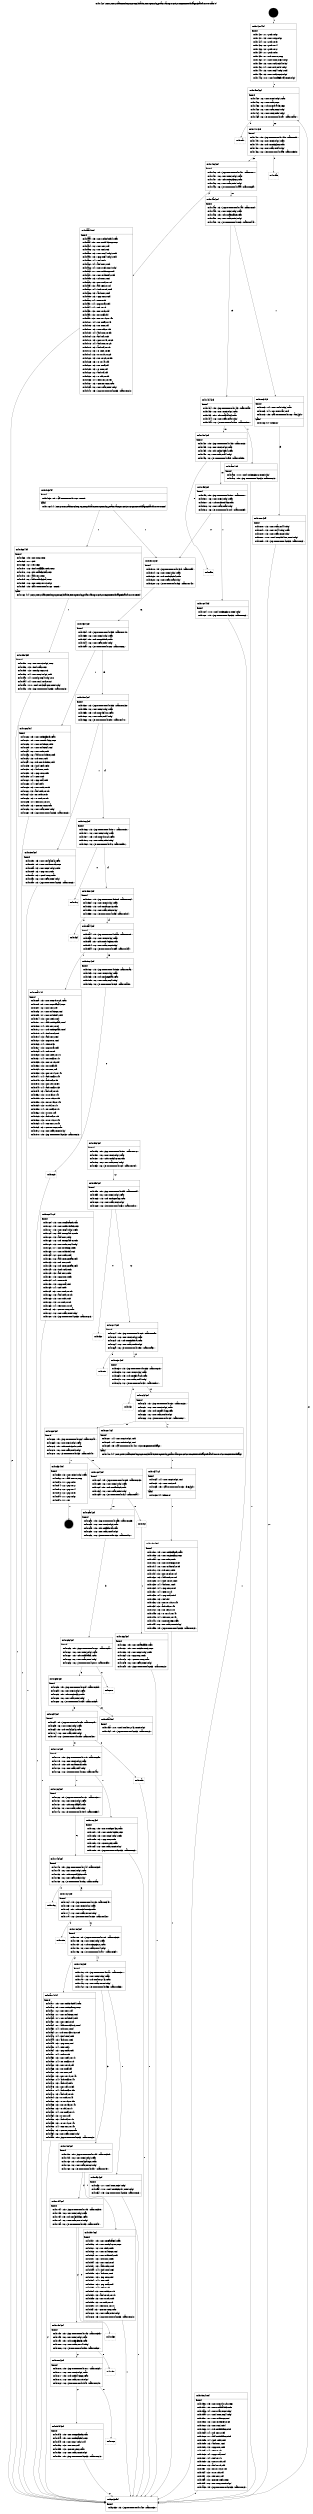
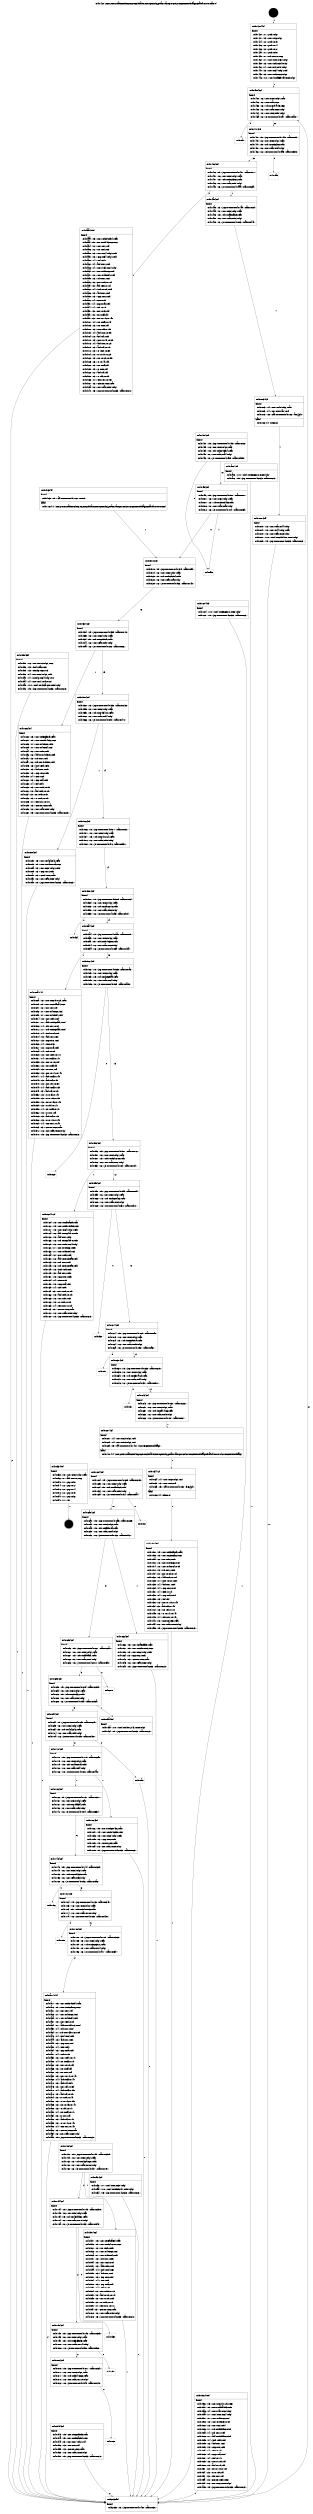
(232, 193) -> (232, 193)
(226, 411) -> none
(280, 447) -> (280, 447)
(222, 556) -> (213, 540)
(78, 572) -> none
(73, 903) -> none
none -> (110, 1063)
none -> (82, 1188)
(71, 1443) -> none
(142, 1580) -> (124, 1585)
(101, 1708) -> (101, 1708)
(37, 1867) -> (31, 1851)
(99, 1976) -> none
(77, 2404) -> none
